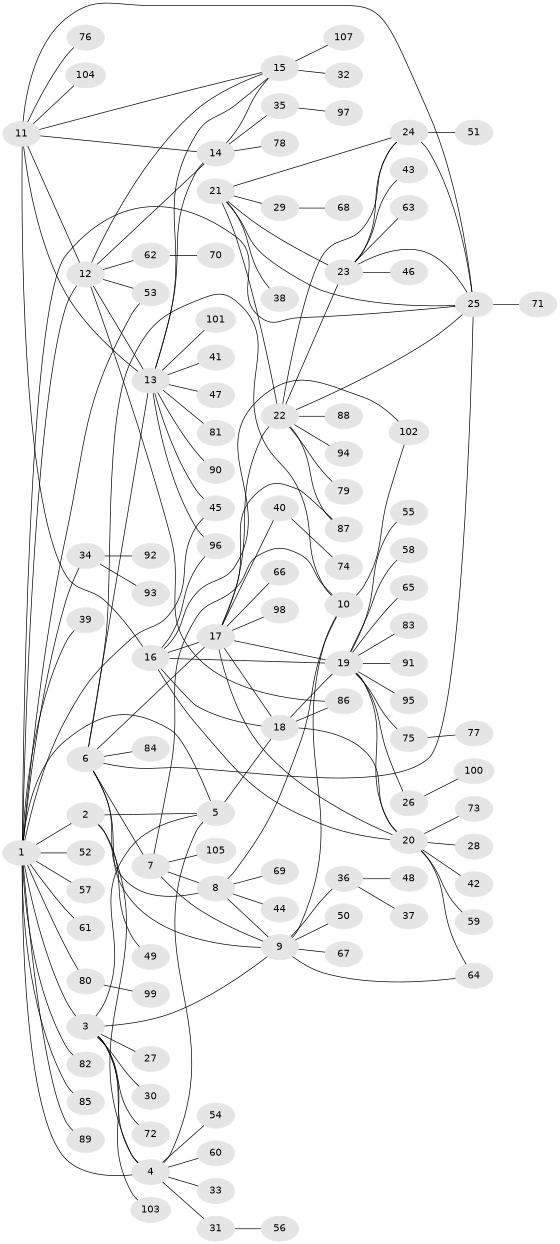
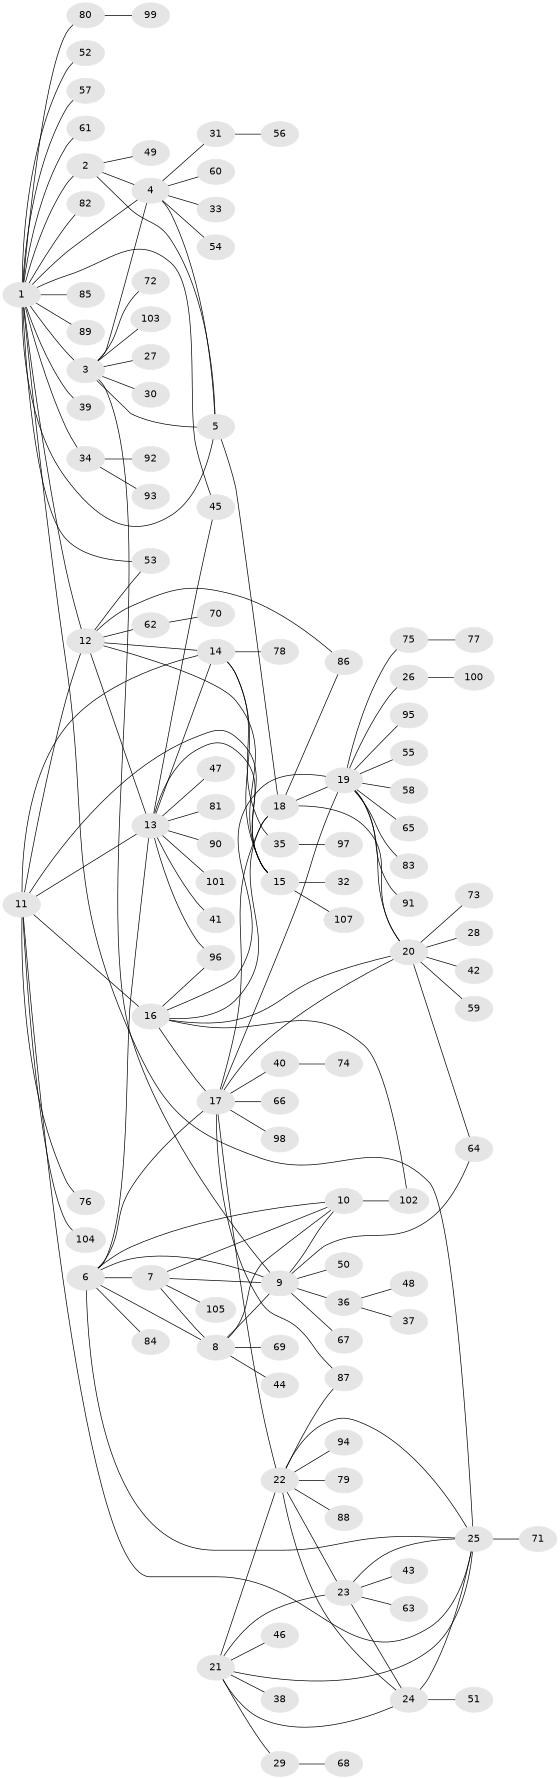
(377, 272) -> (248, 1652)
